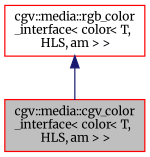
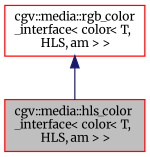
(75, 126) -> (75, 126)
